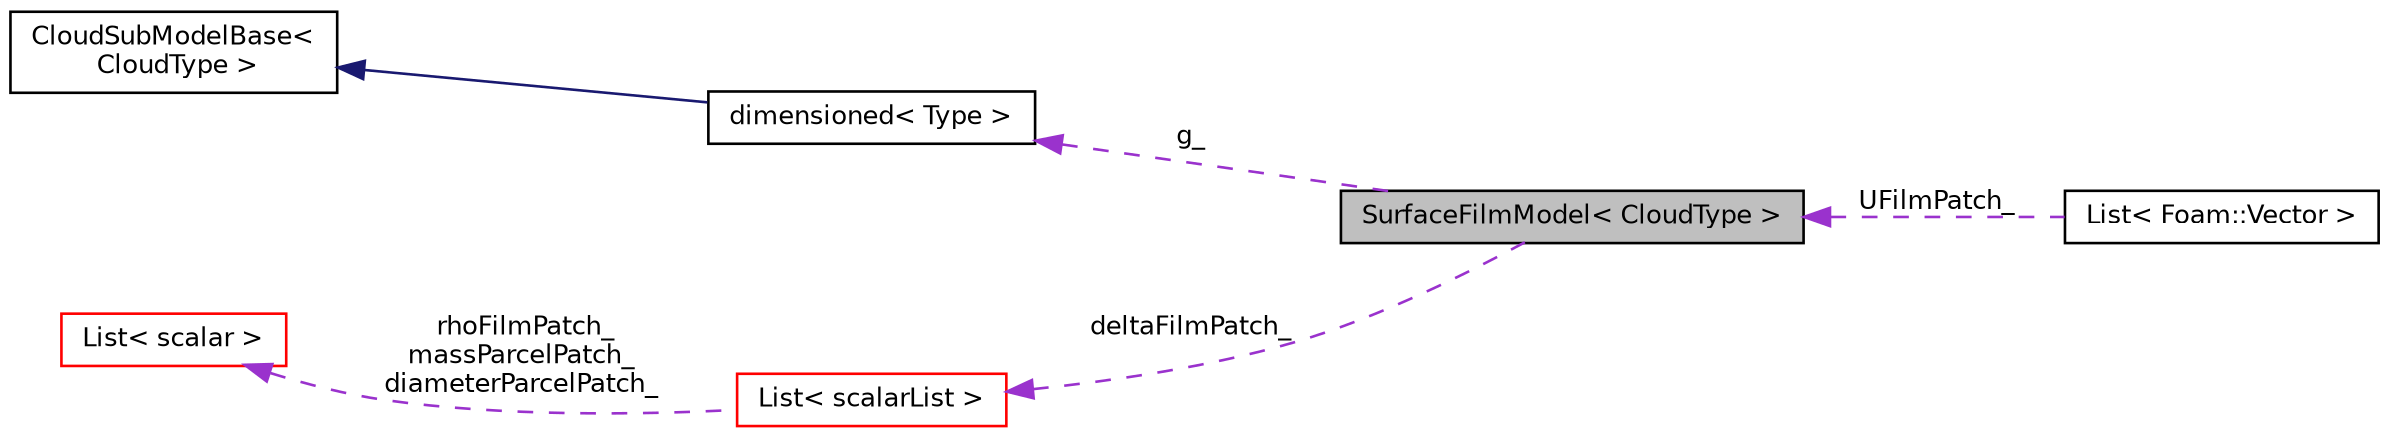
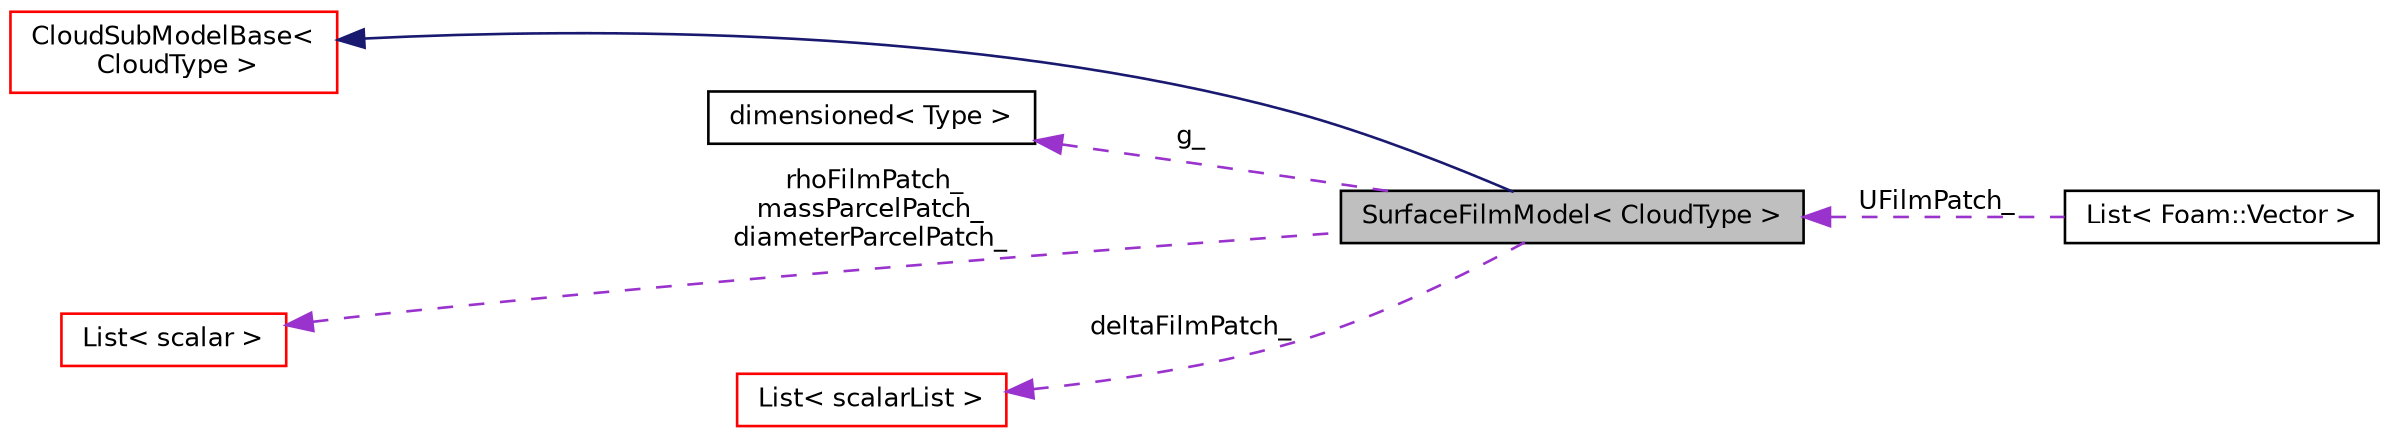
(174, 52) -> (174, 52)
(536, 86) -> (949, 51)
(502, 411) -> (826, 273)
